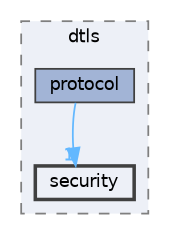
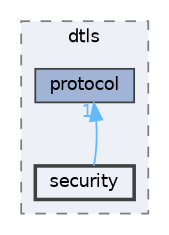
(73, 125) -> (96, 143)
